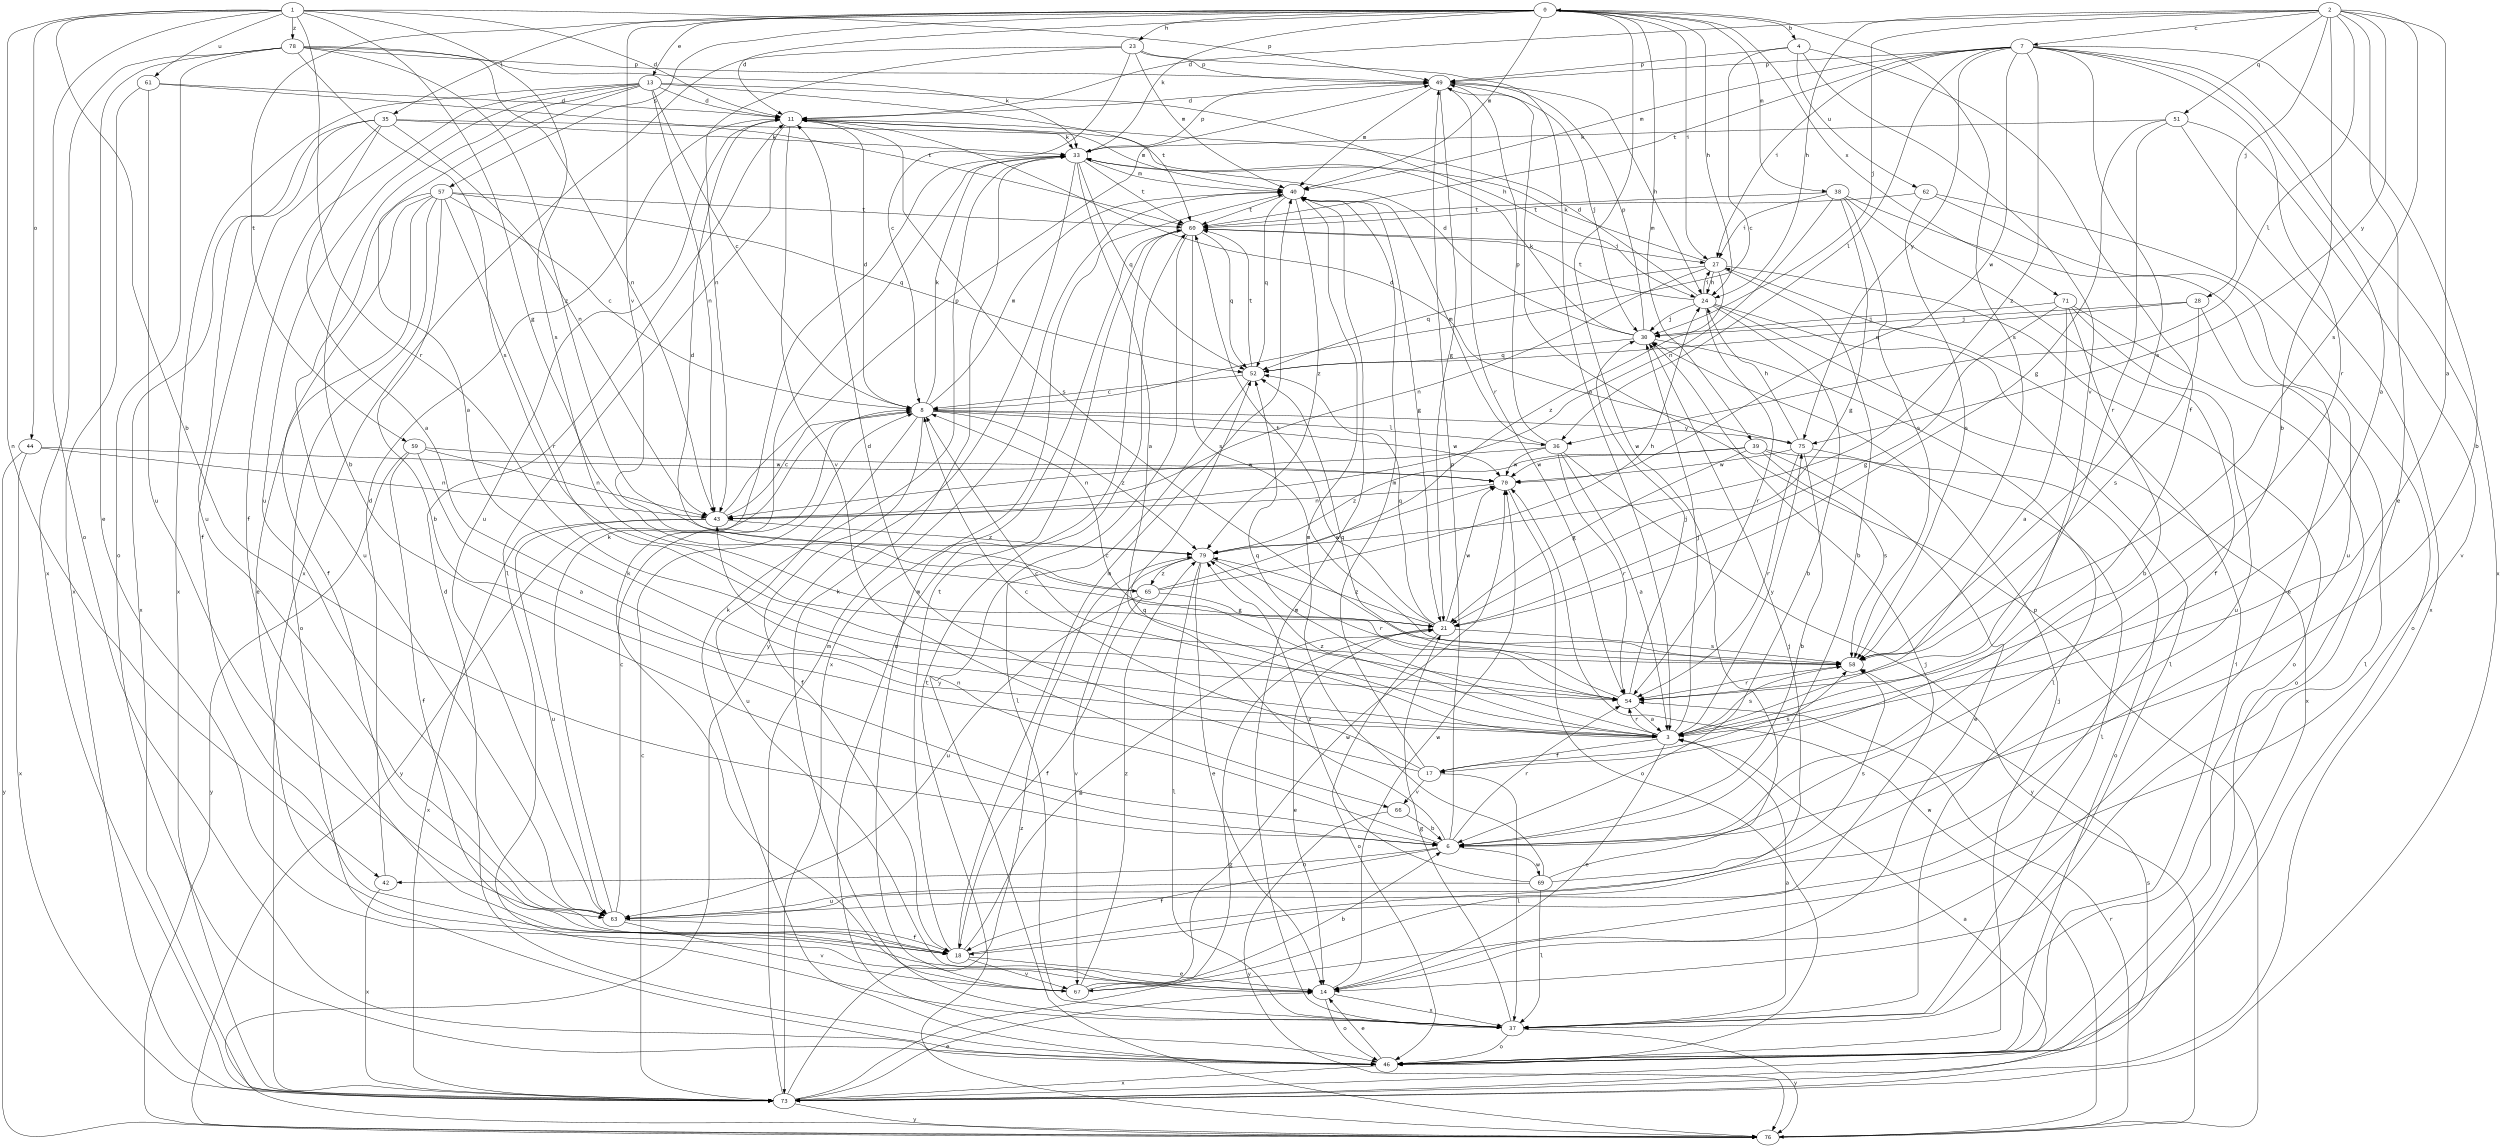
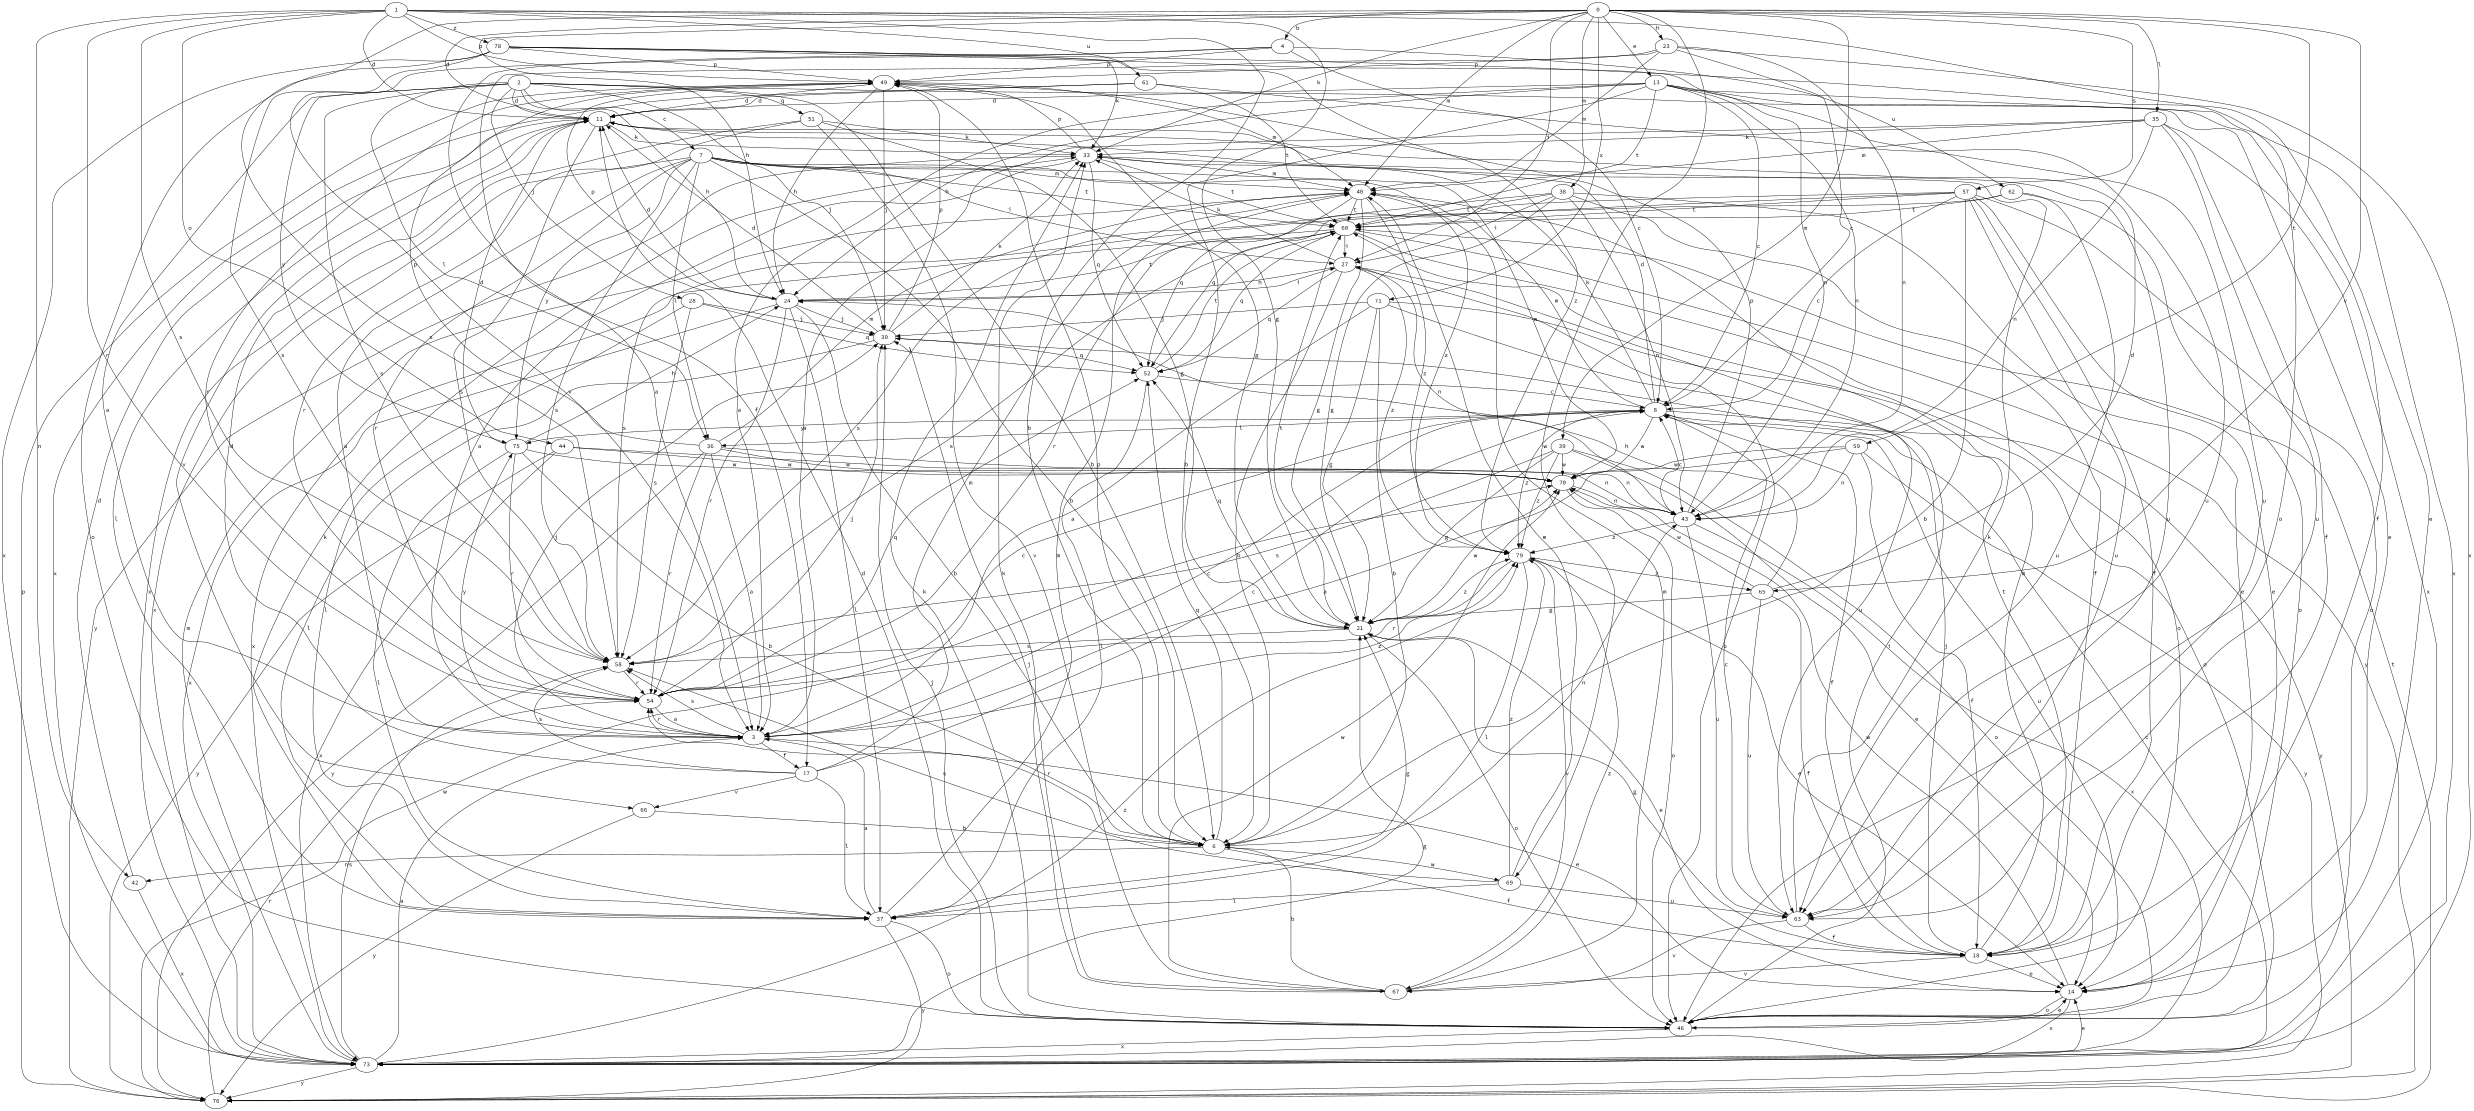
(1747, 64) -> (570, 137)
(1675, 492) -> (1557, 387)
(1352, 642) -> none
(1416, 1010) -> (1237, 1051)
